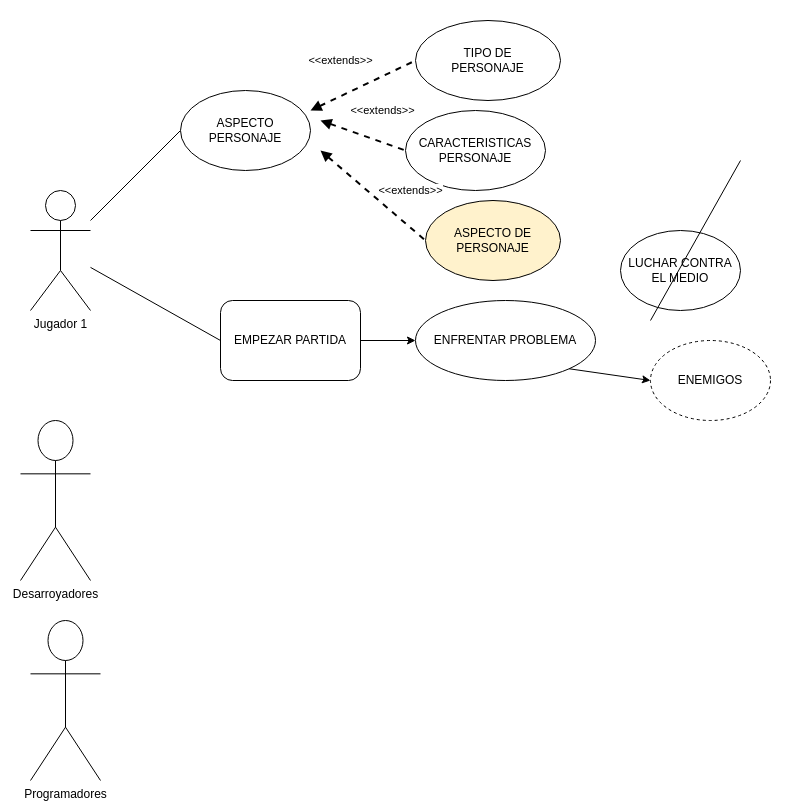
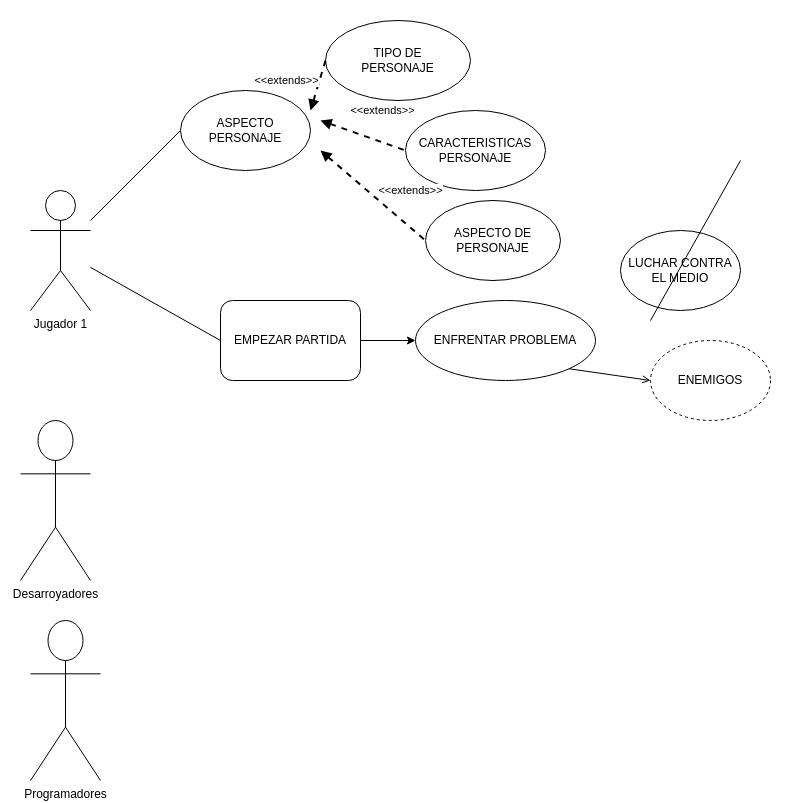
(488, 61) -> (398, 61)
(493, 241) -> (493, 241)
(642, 379) -> (643, 379)
